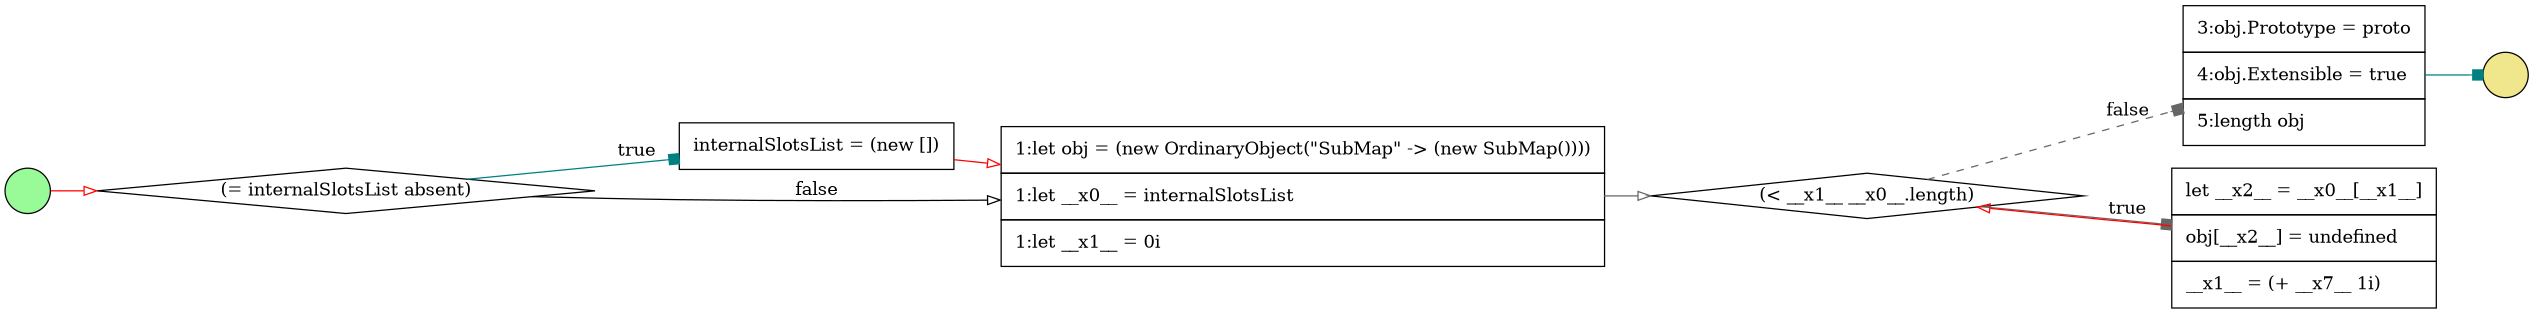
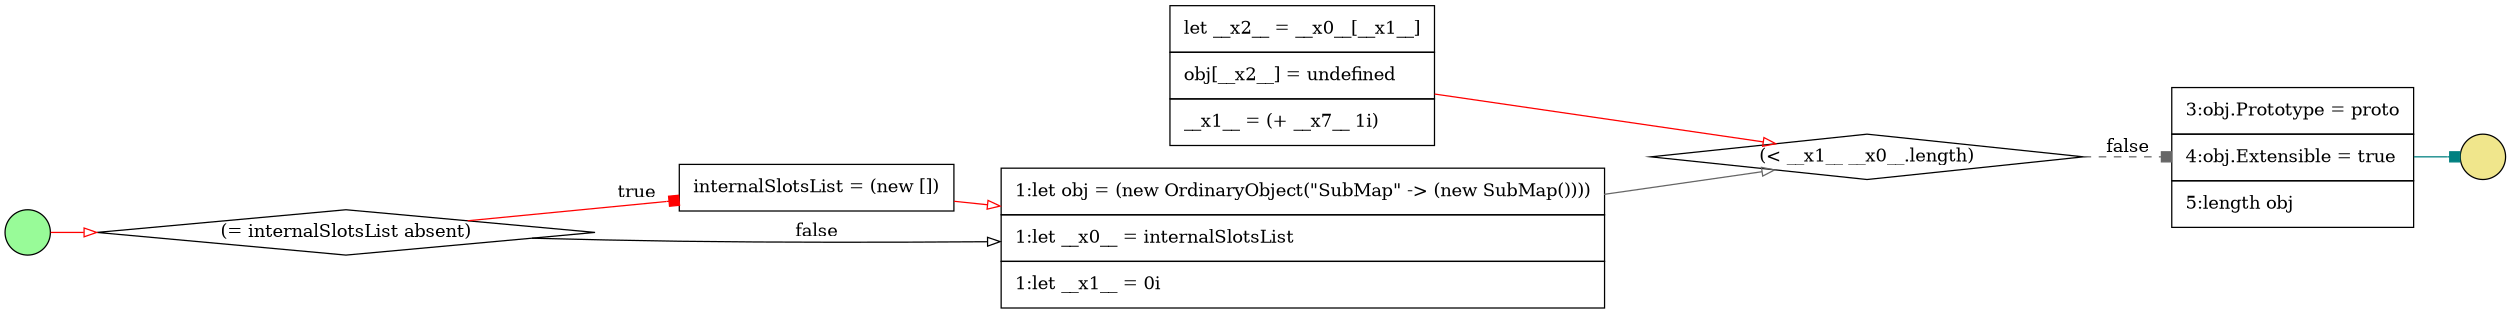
(567, 170) -> (567, 211)
(2070, 215) -> none
